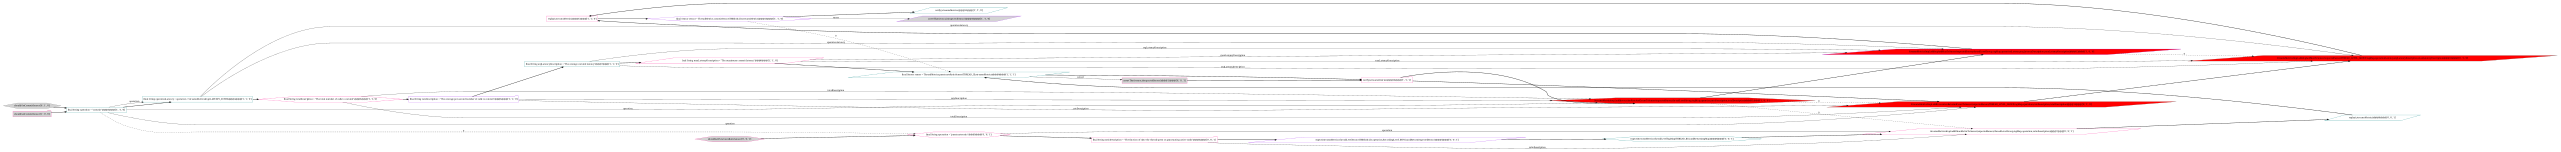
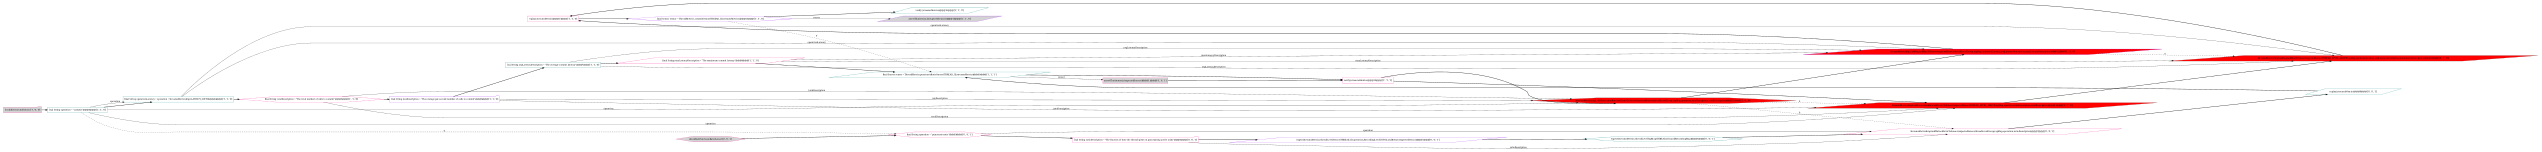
(32, 106) -> none
